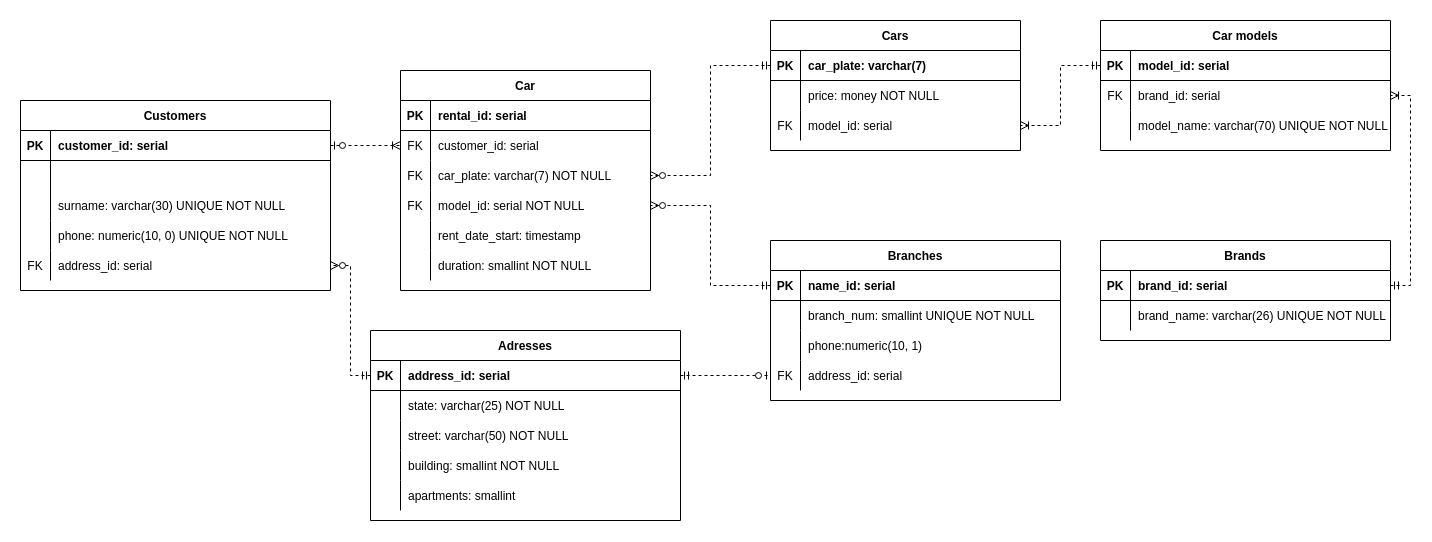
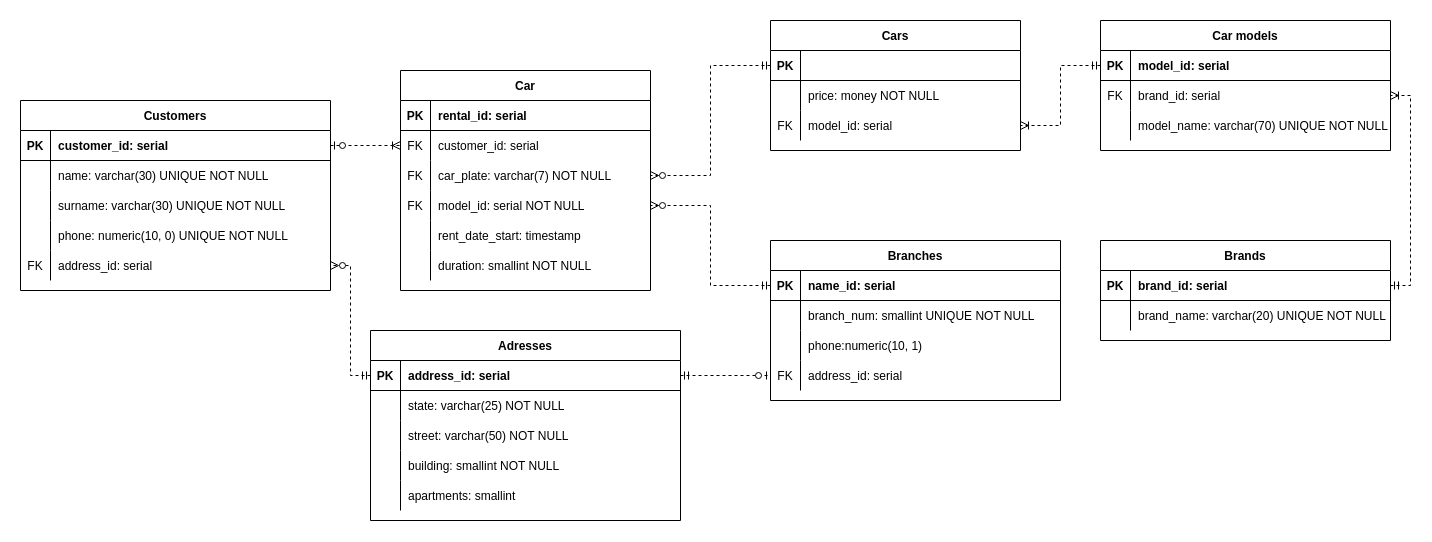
(911, 66) -> none
none -> (191, 176)
(1261, 316) -> (1261, 316)
